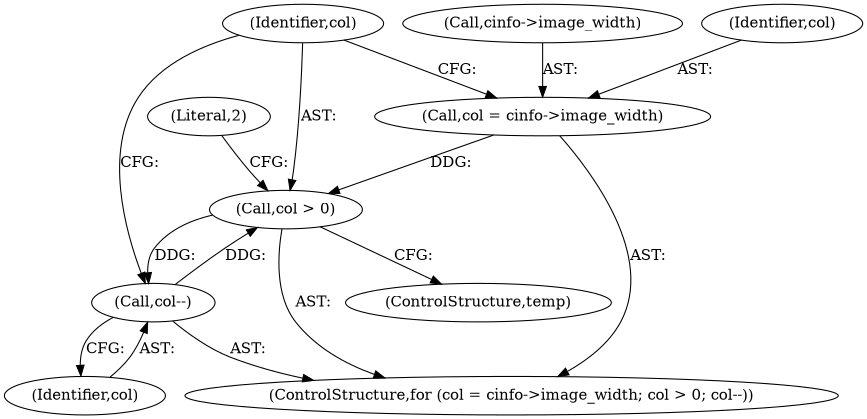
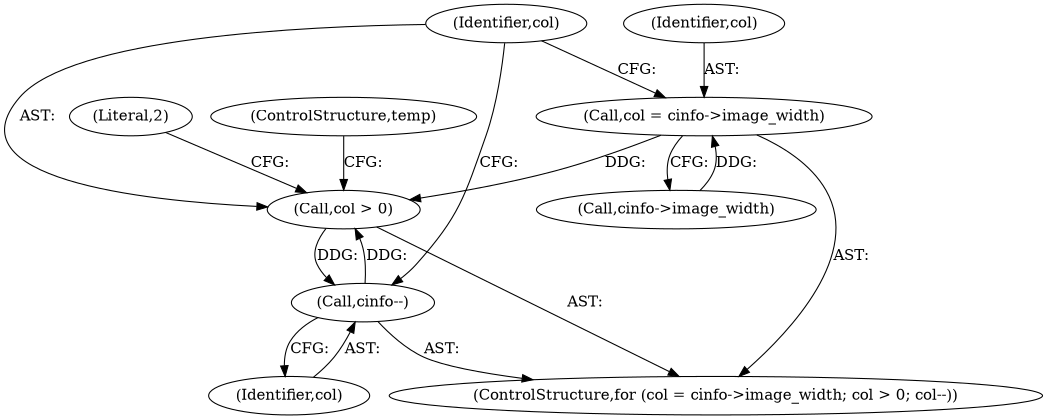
(563, 70) -> (739, 163)
none -> (670, 156)
(376, 253) -> (344, 158)
(153, 303) -> (363, 303)
